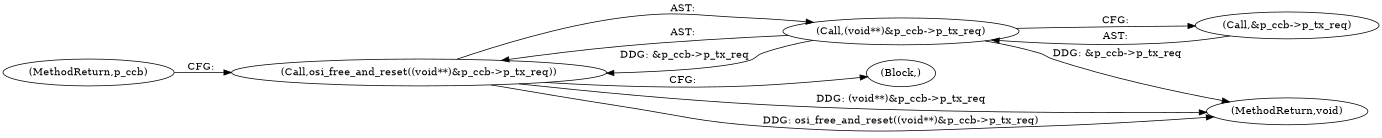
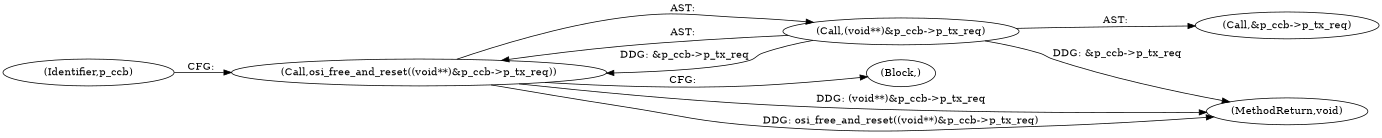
(1117, 21) -> (1117, 21)
(1115, 44) -> none
(89, 72) -> (89, 72)
